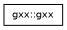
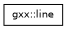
(33, 15) -> (33, 15)
